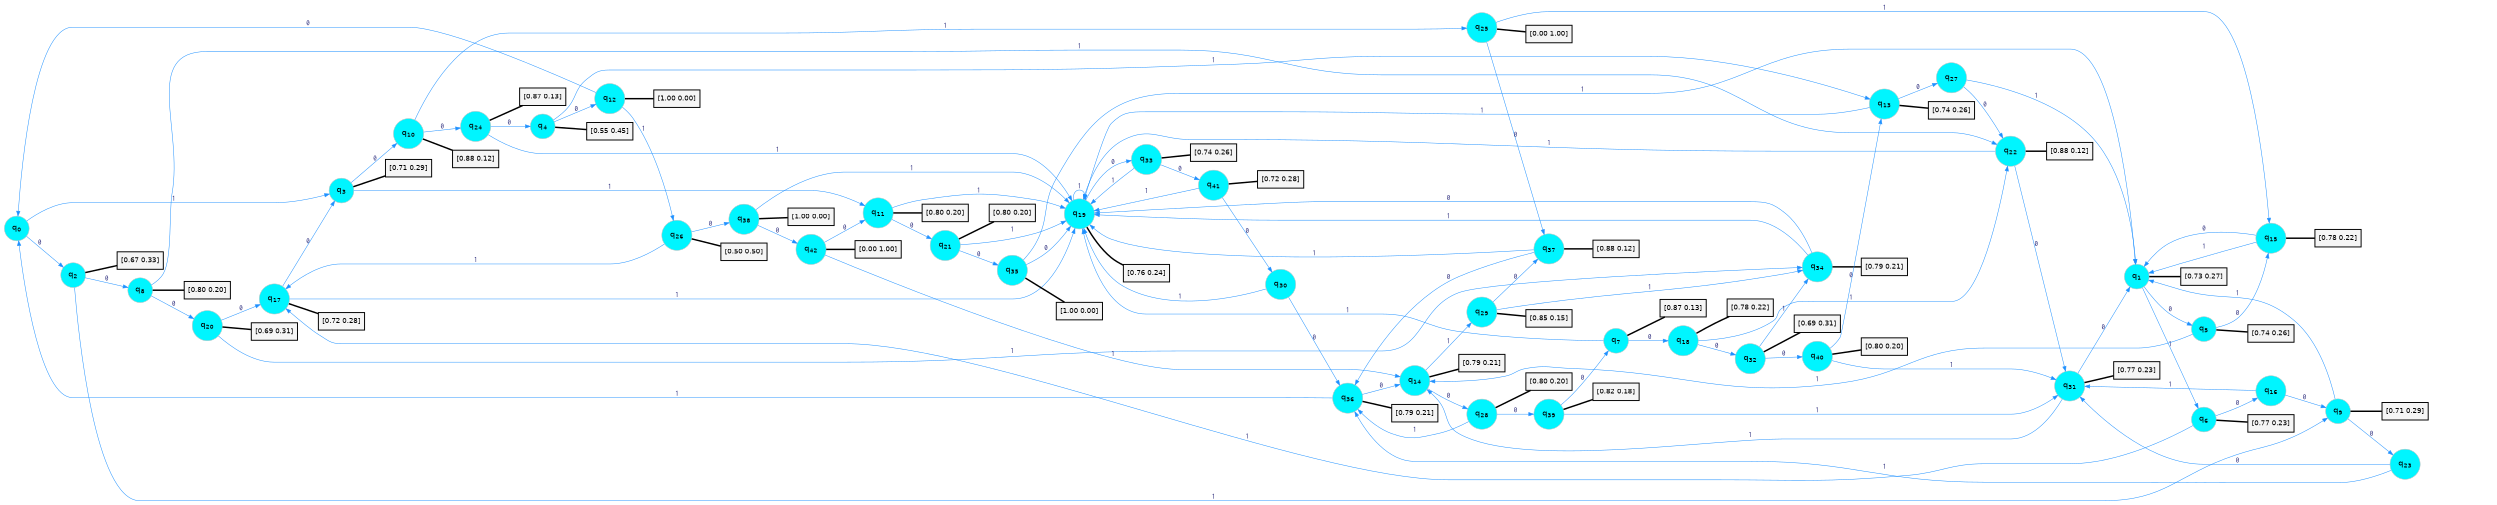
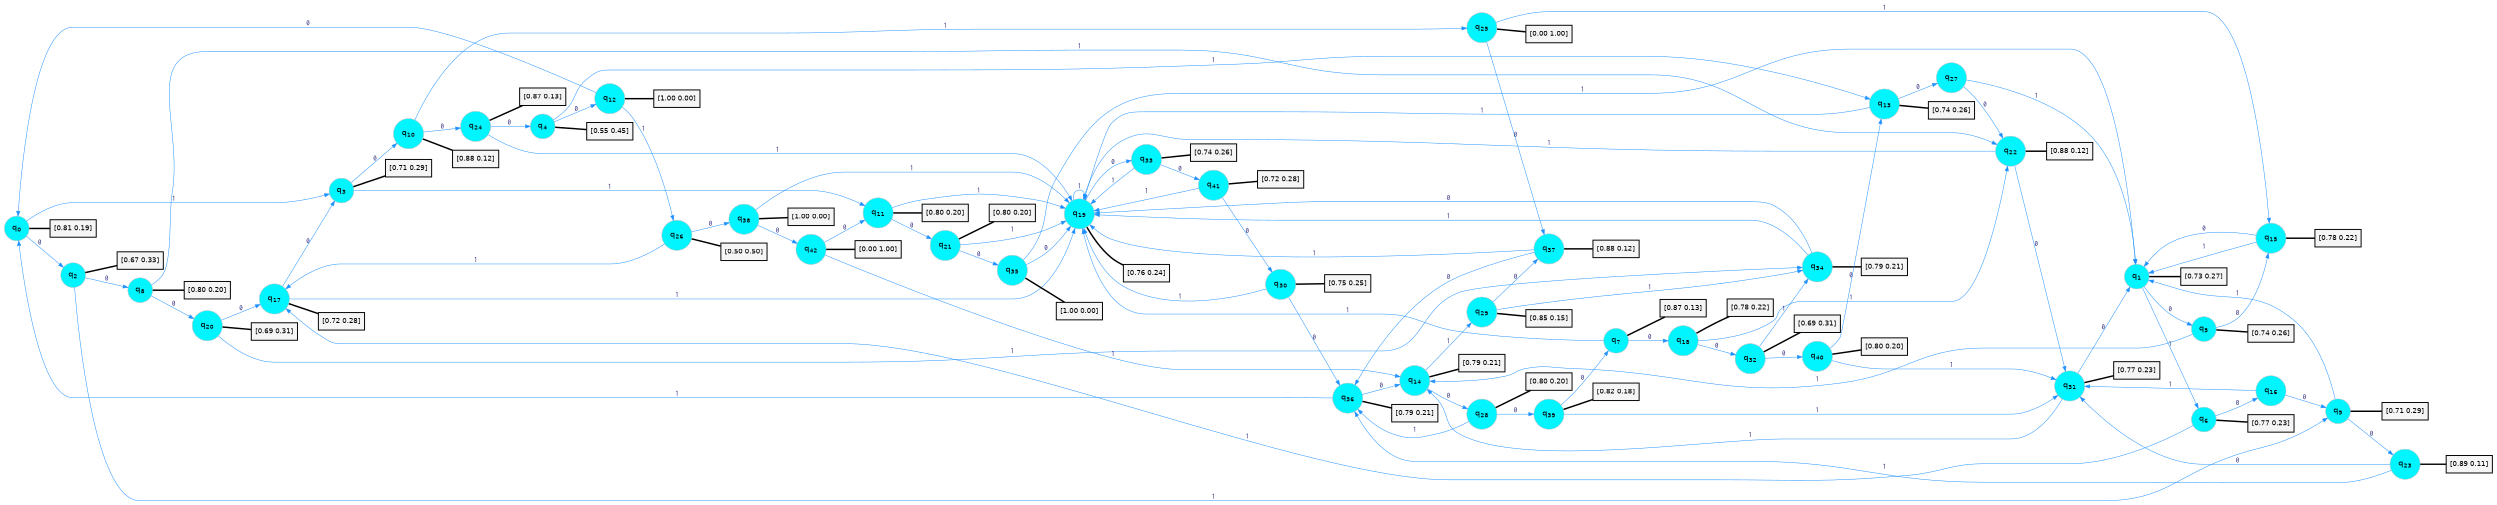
none -> (73, 228)
none -> (1348, 283)
none -> (2469, 464)
